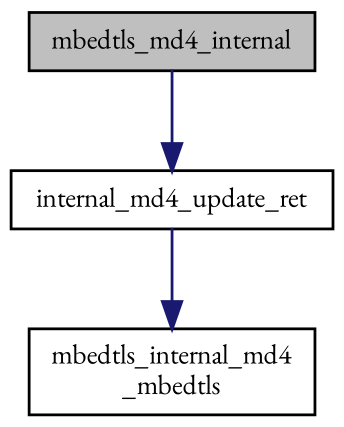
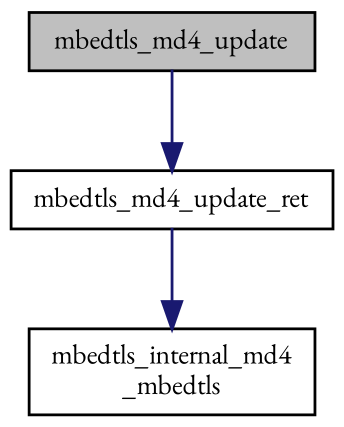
(172, 42) -> (172, 42)
(172, 200) -> (172, 200)
